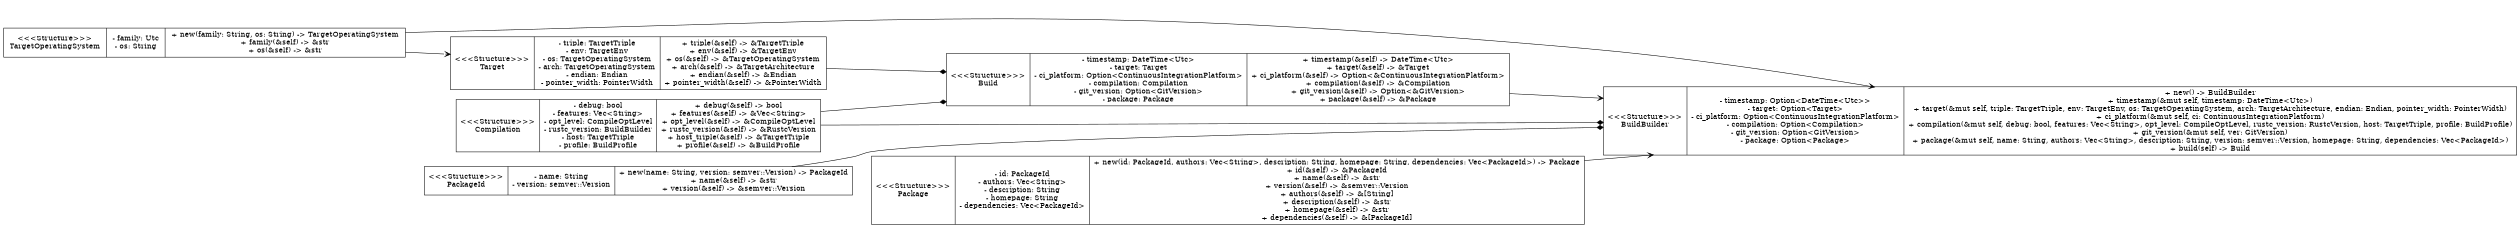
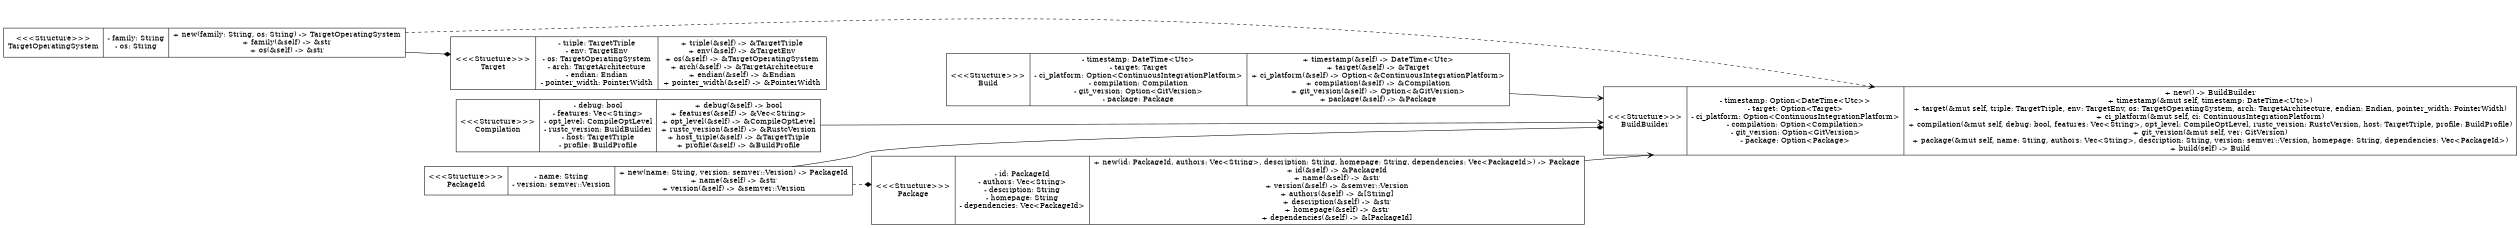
(1139, 21) -> (1139, 21)
(136, 38) -> (136, 38)
(425, 53) -> (425, 53)
(597, 67) -> (597, 67)
(883, 70) -> none
(880, 107) -> none
(1209, 124) -> (1209, 124)
none -> (859, 184)
